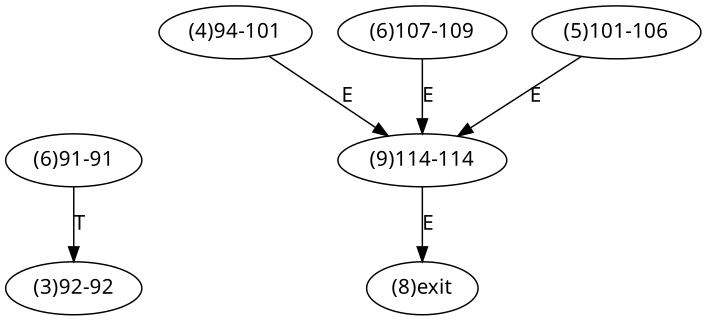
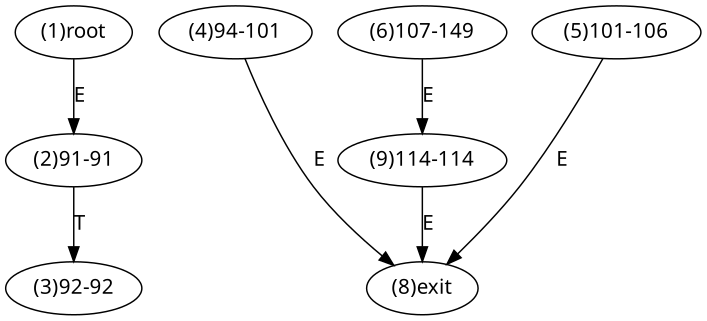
none -> (74, 32)
(422, 32) -> (422, 32)
(322, 92) -> (300, 167)
(526, 92) -> (538, 162)
(74, 160) -> (74, 160)
